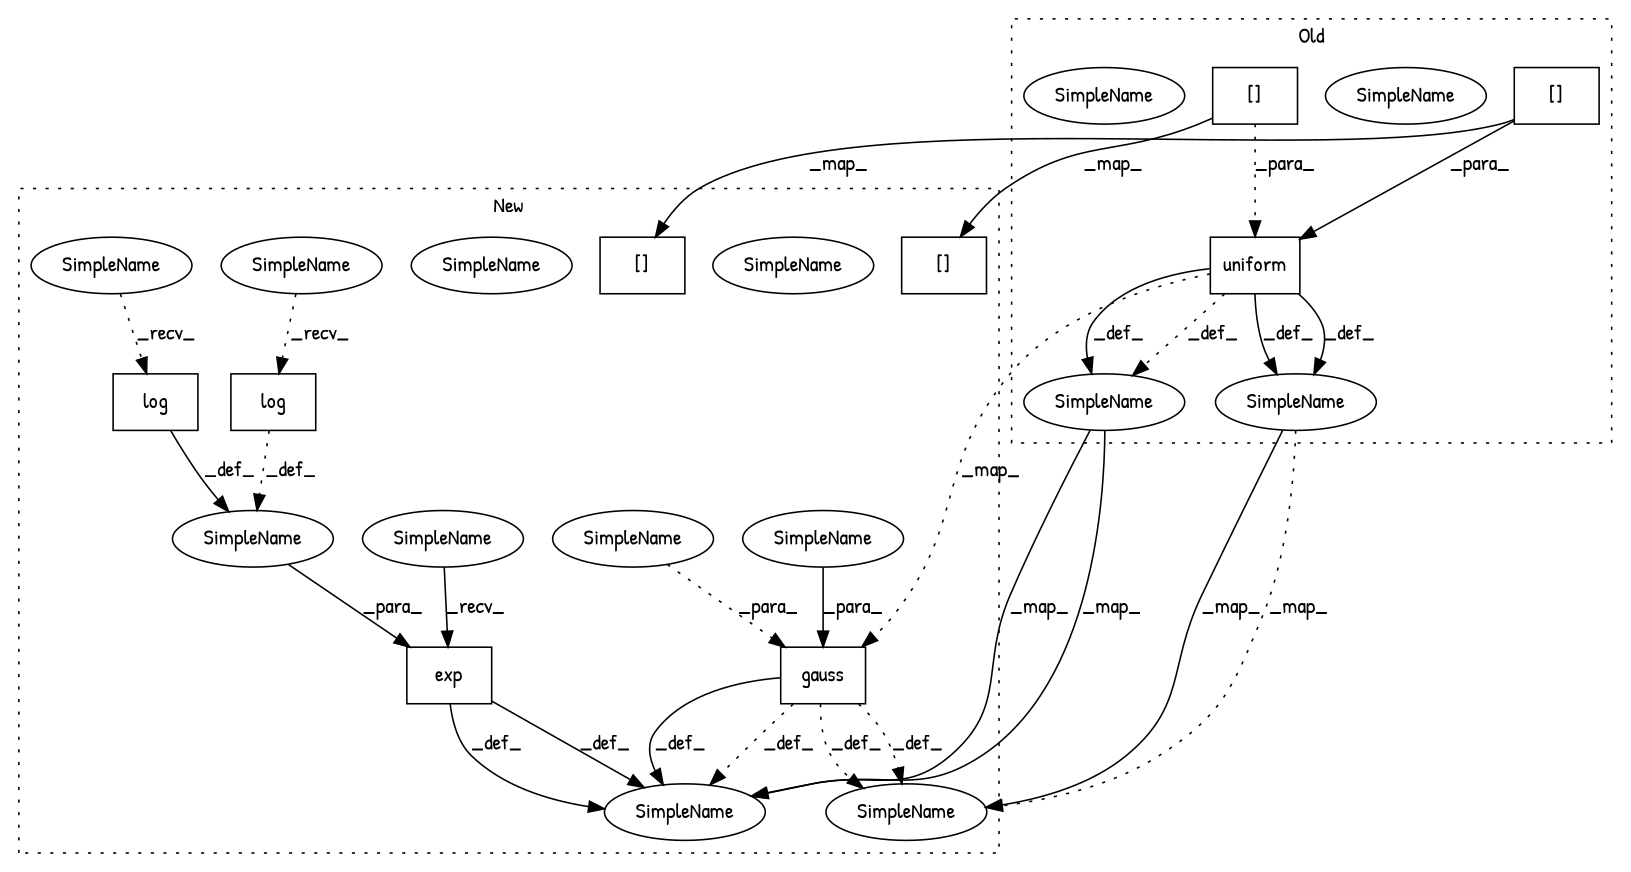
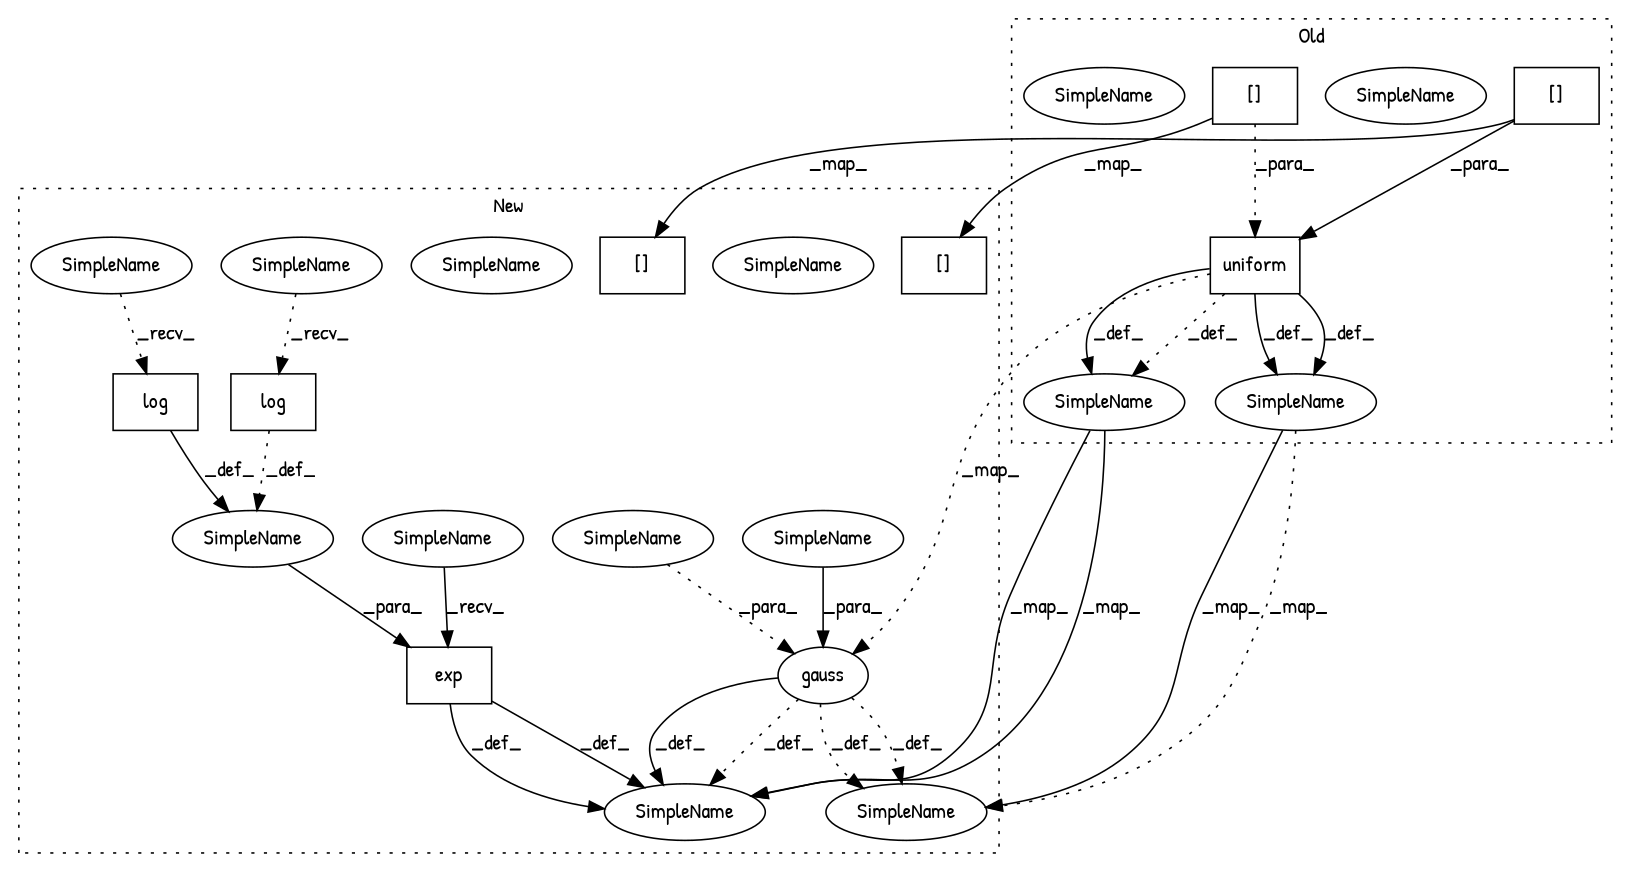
(823, 675) -> (823, 675)
